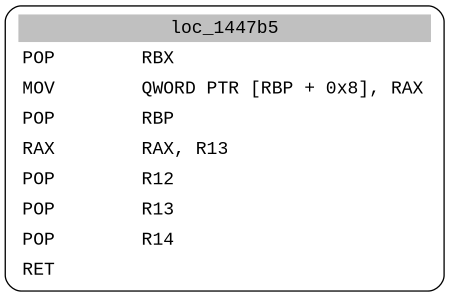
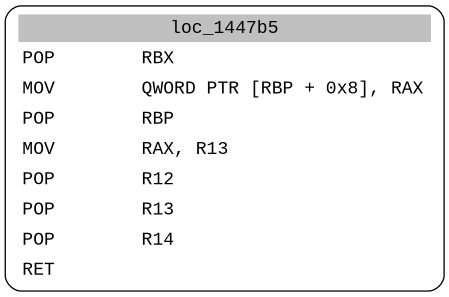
(125, 148) -> (125, 148)
